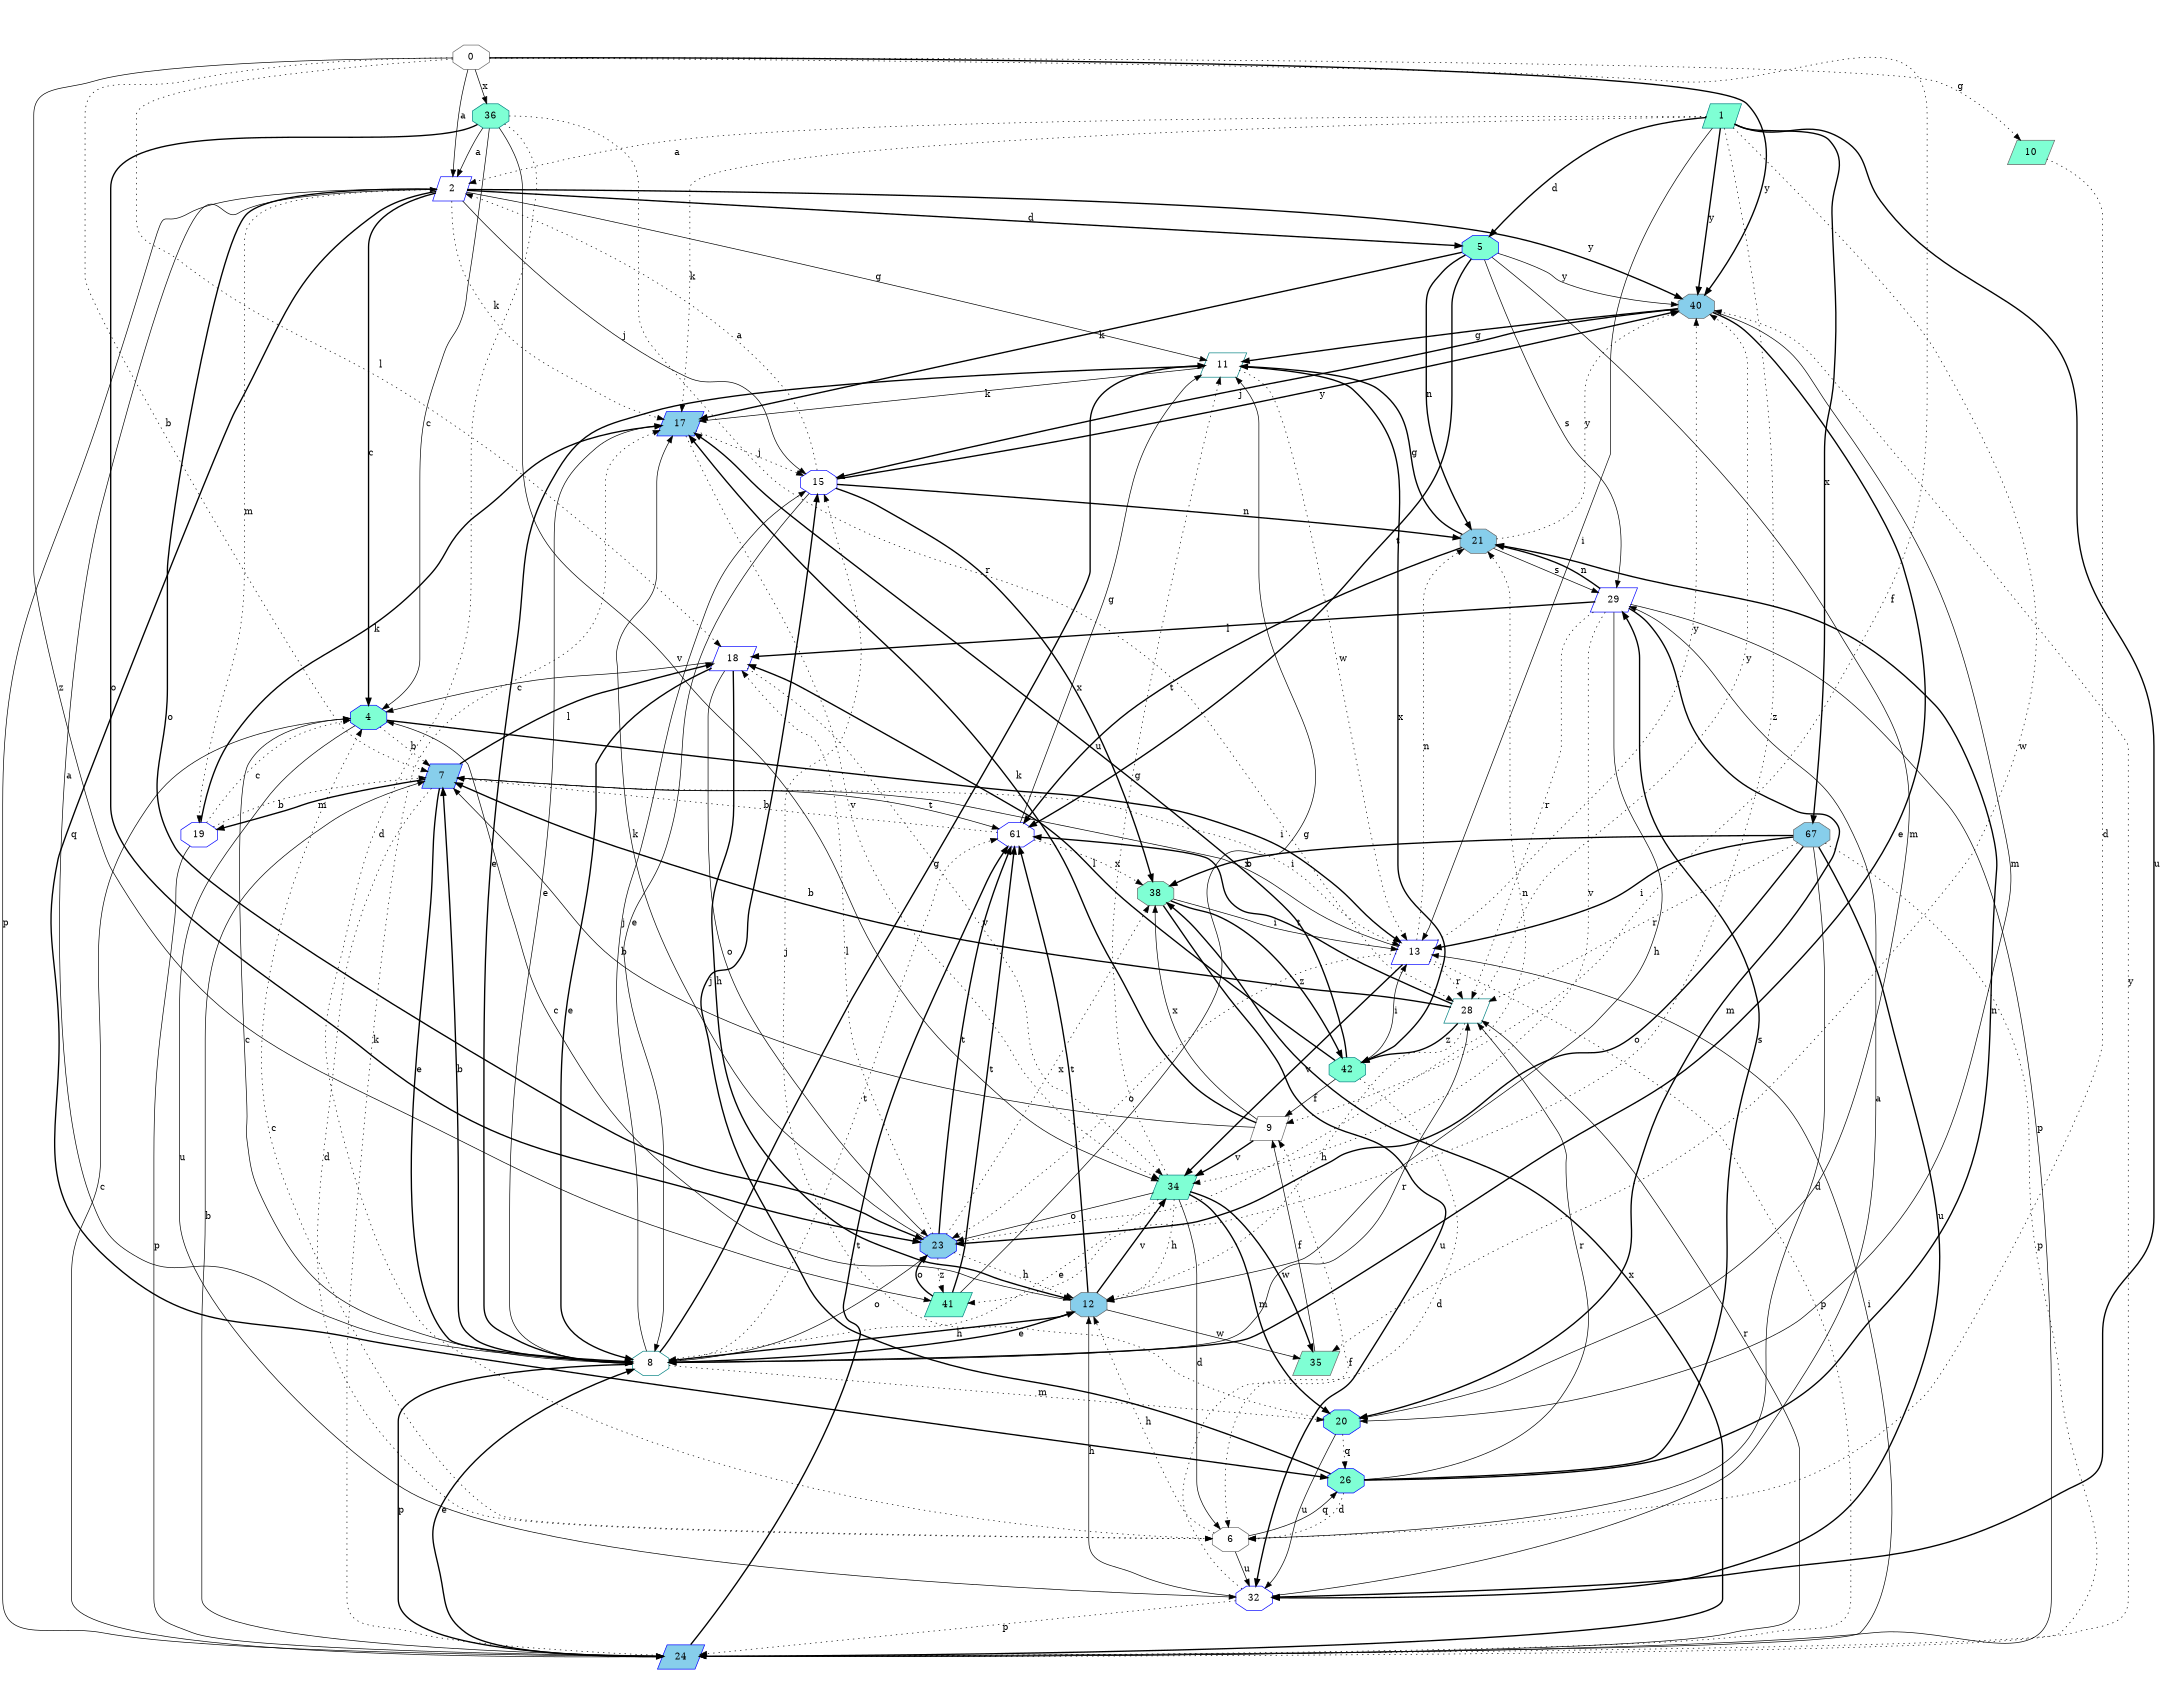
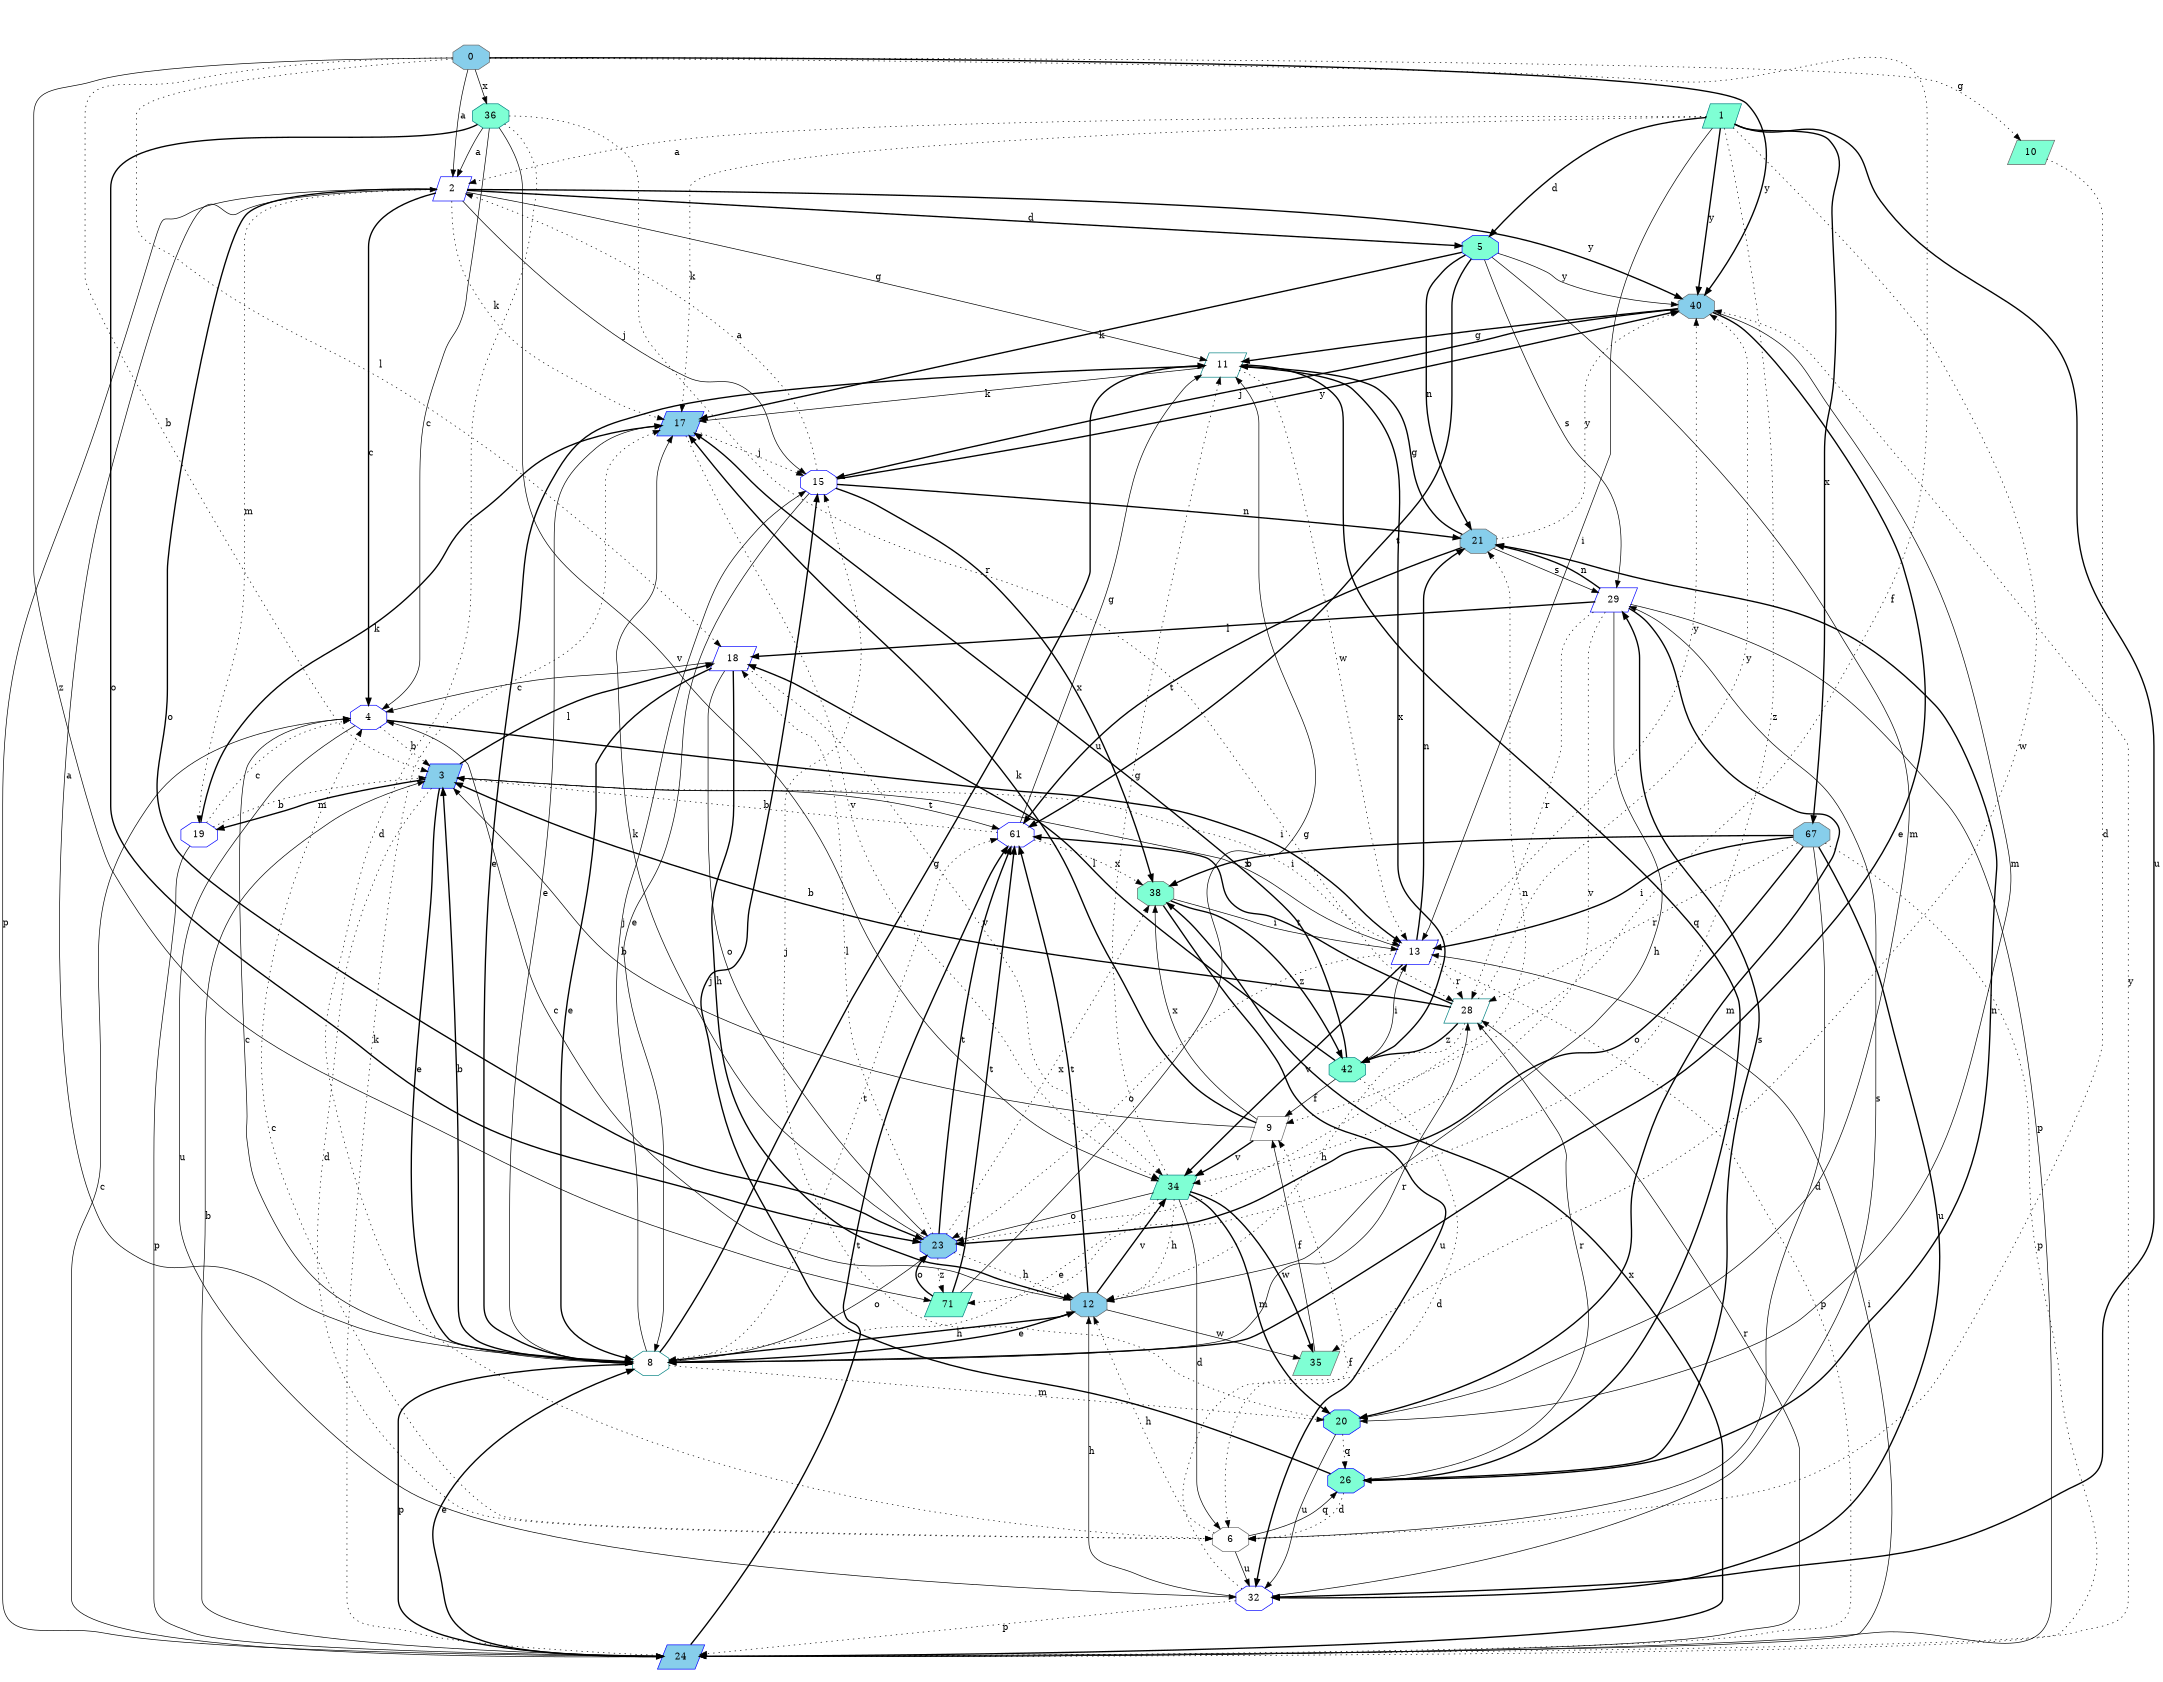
(471, 57) -> (471, 57)
(369, 717) -> (369, 717)
(1424, 740) -> (1424, 740)
(442, 776) -> (442, 776)
(1879, 1099) -> (1879, 1099)
(120, 1269) -> (1688, 923)
(948, 1305) -> (948, 1305)
